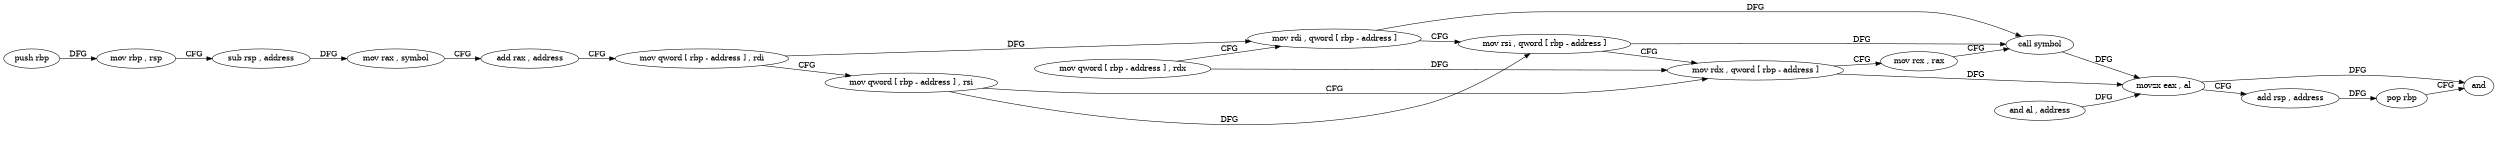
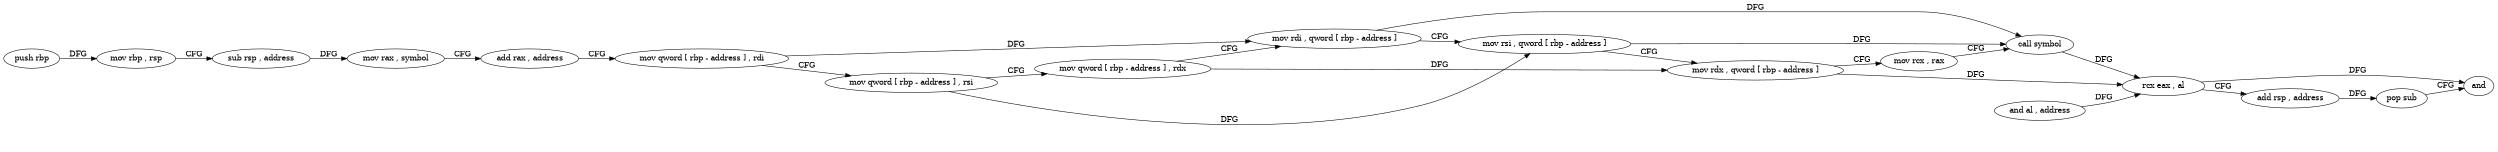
(2164, 86) -> (2164, 86)
(1343, 94) -> (1014, 76)
(2402, 98) -> (2402, 98)
